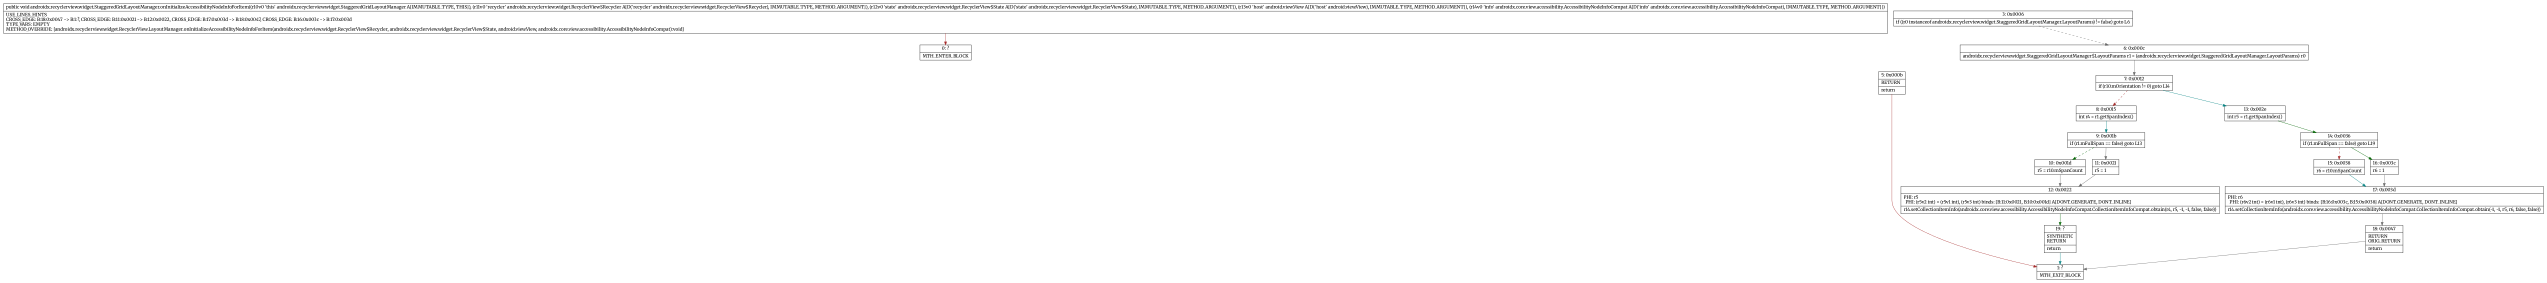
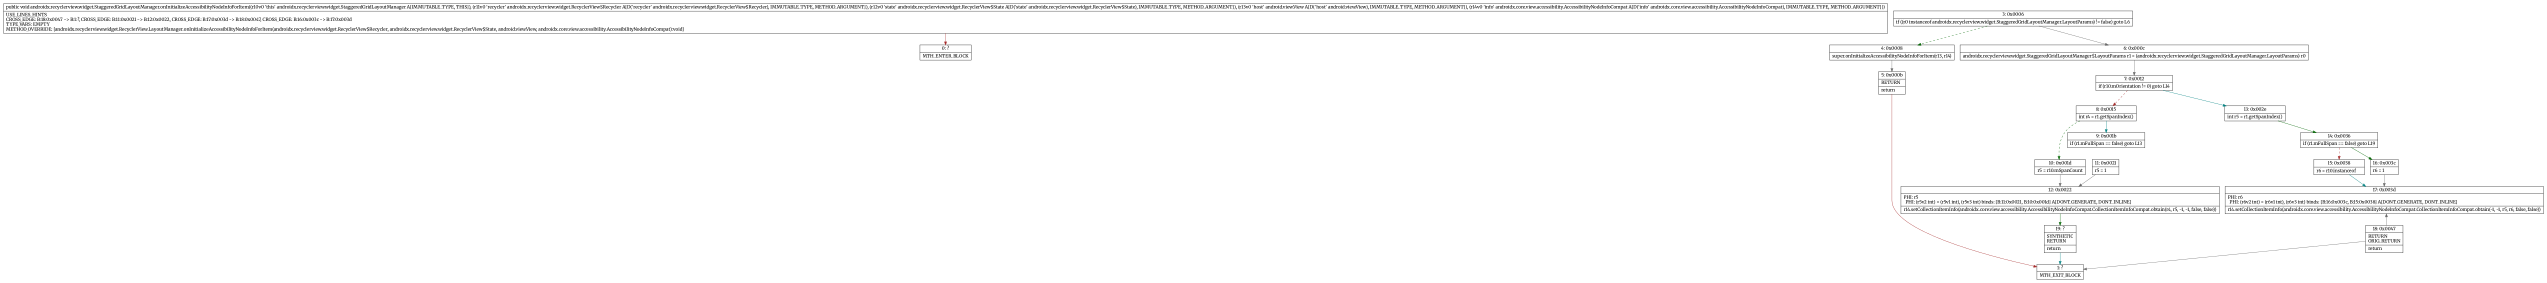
(2072, 35) -> (2072, 35)
none -> (1892, 53)
(2106, 152) -> none
(2085, 153) -> (2063, 135)
(2339, 171) -> (2336, 171)
(2382, 218) -> (2386, 221)
